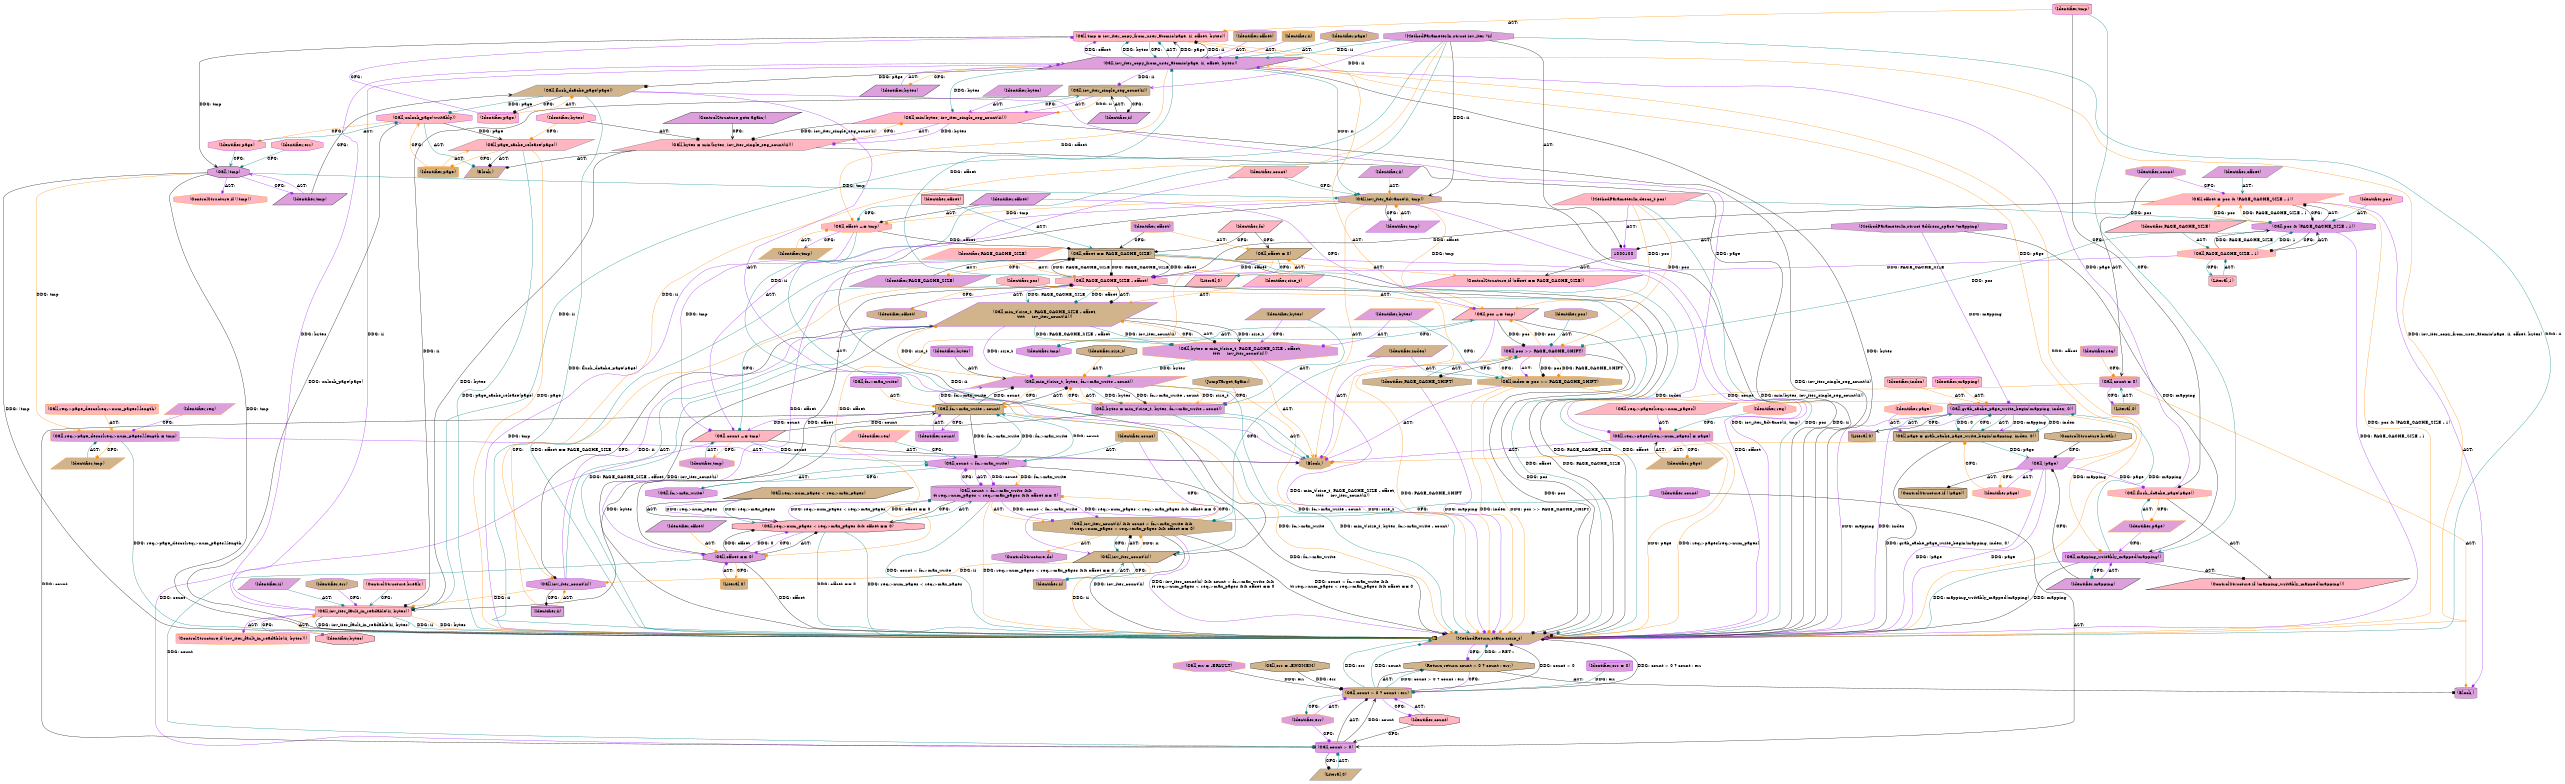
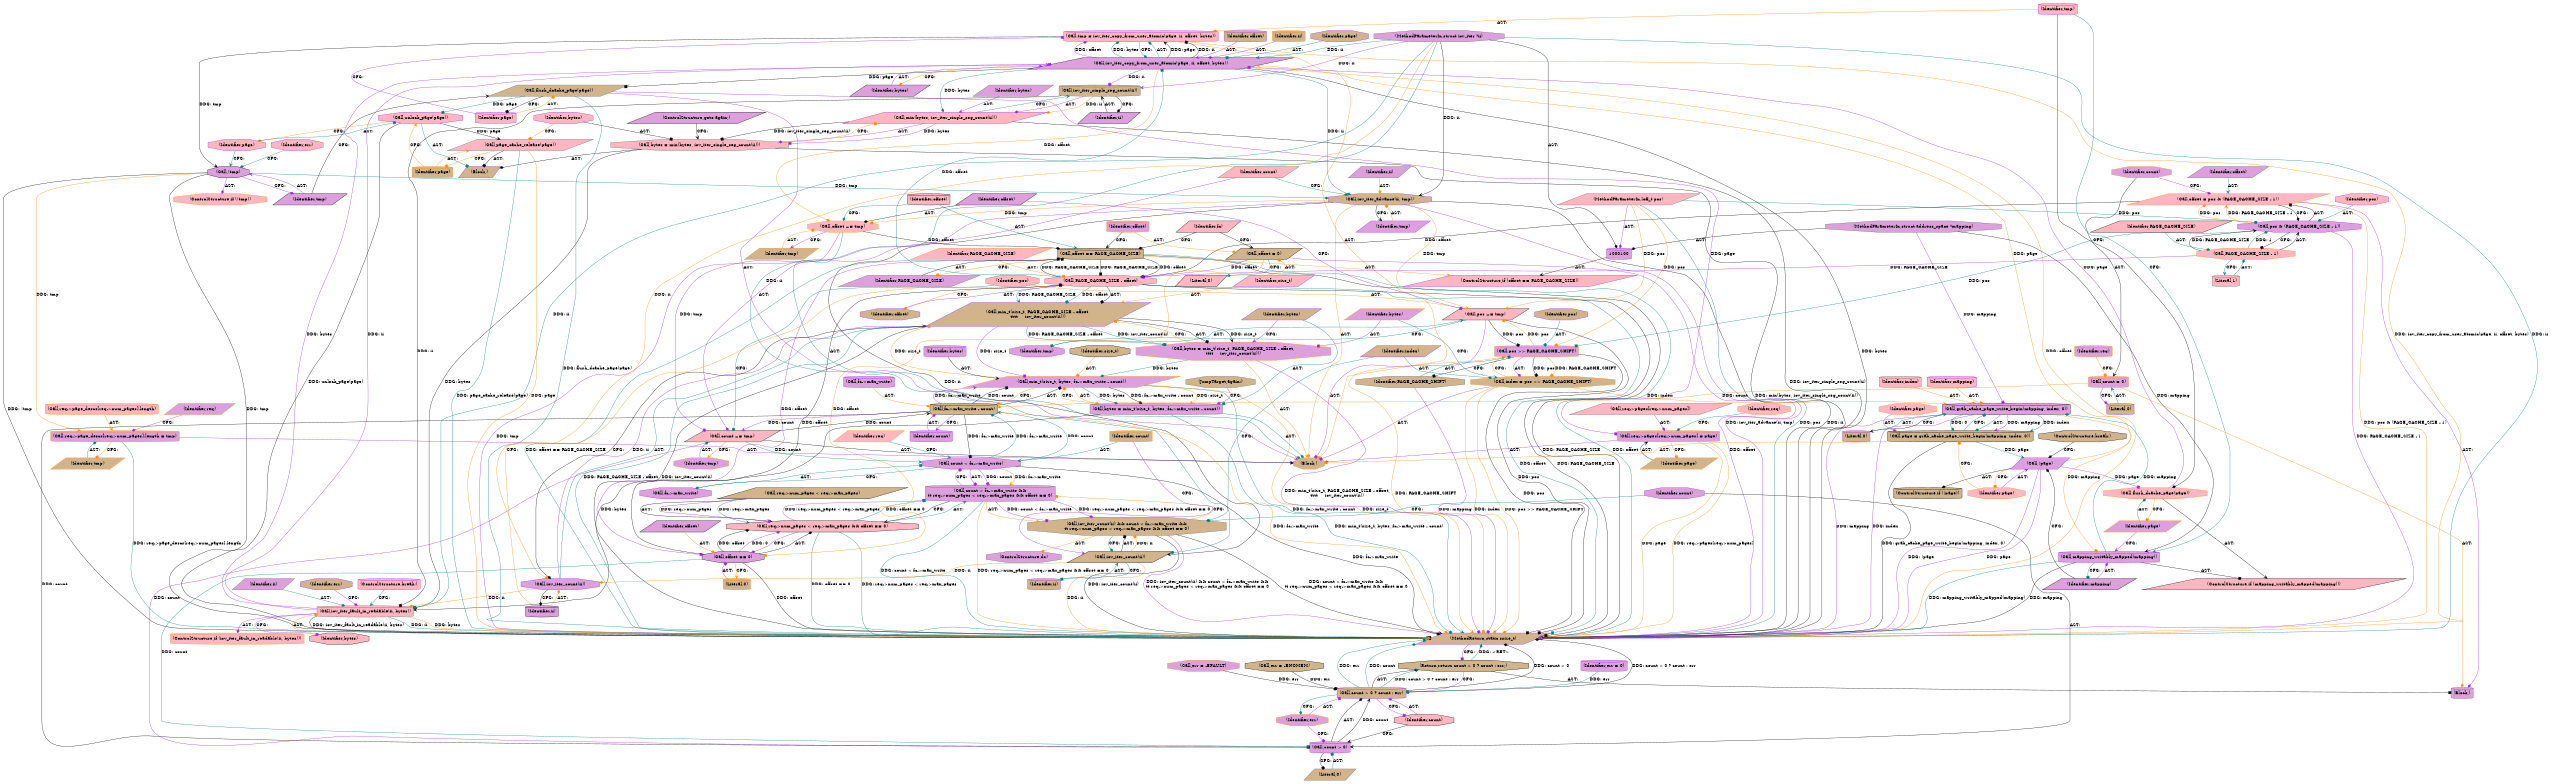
(424, 118) -> (421, 118)
(732, 145) -> (700, 145)
(1629, 199) -> (1628, 199)
